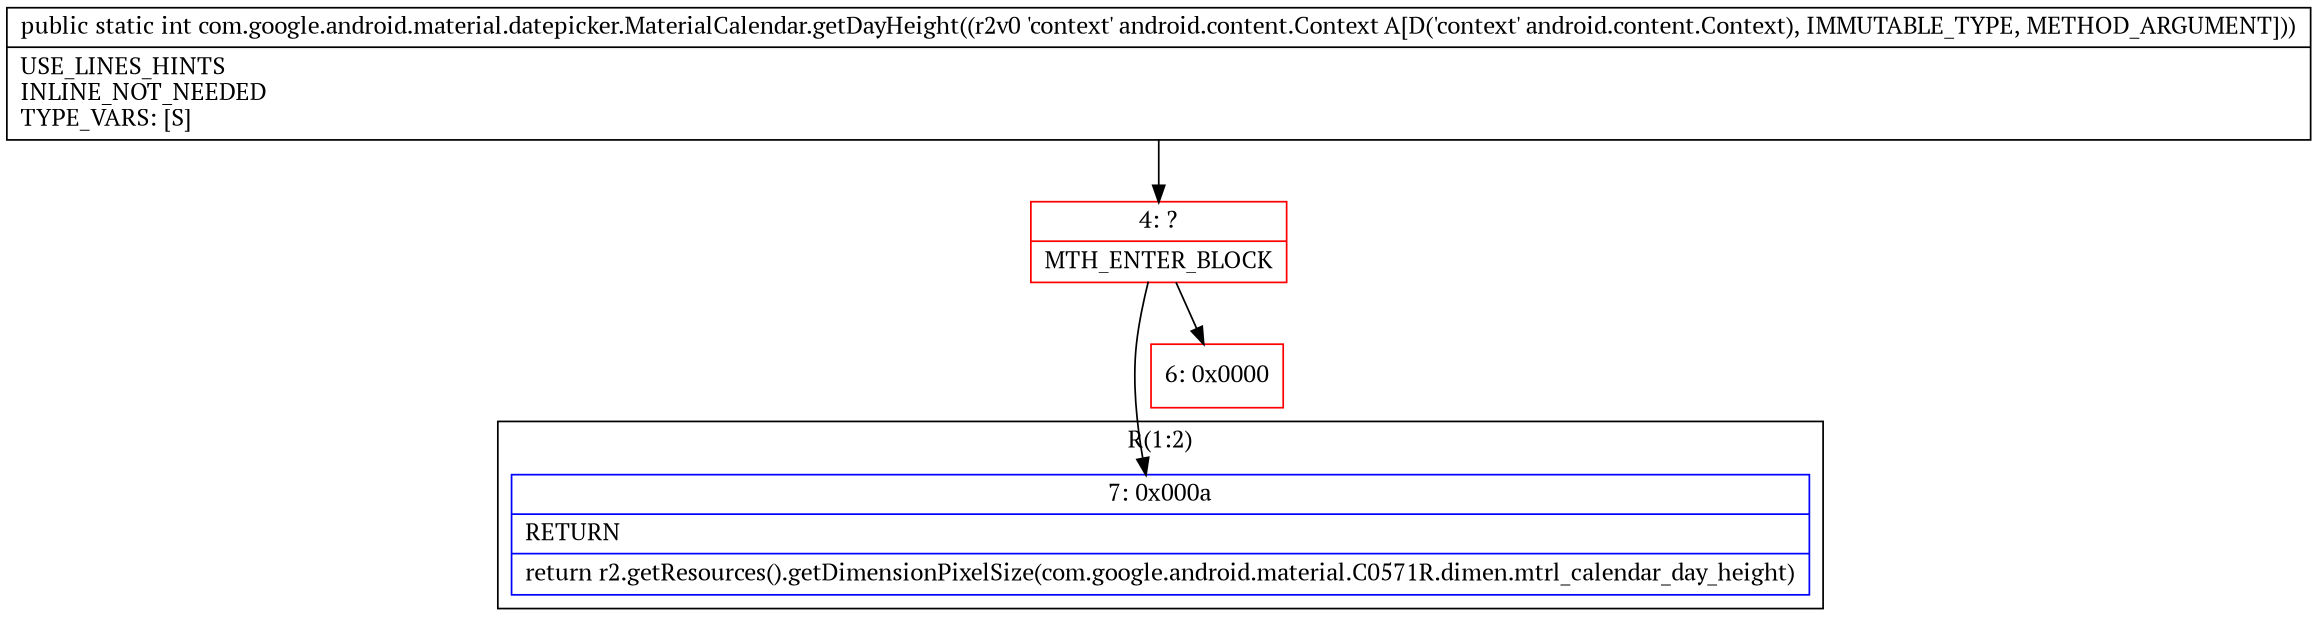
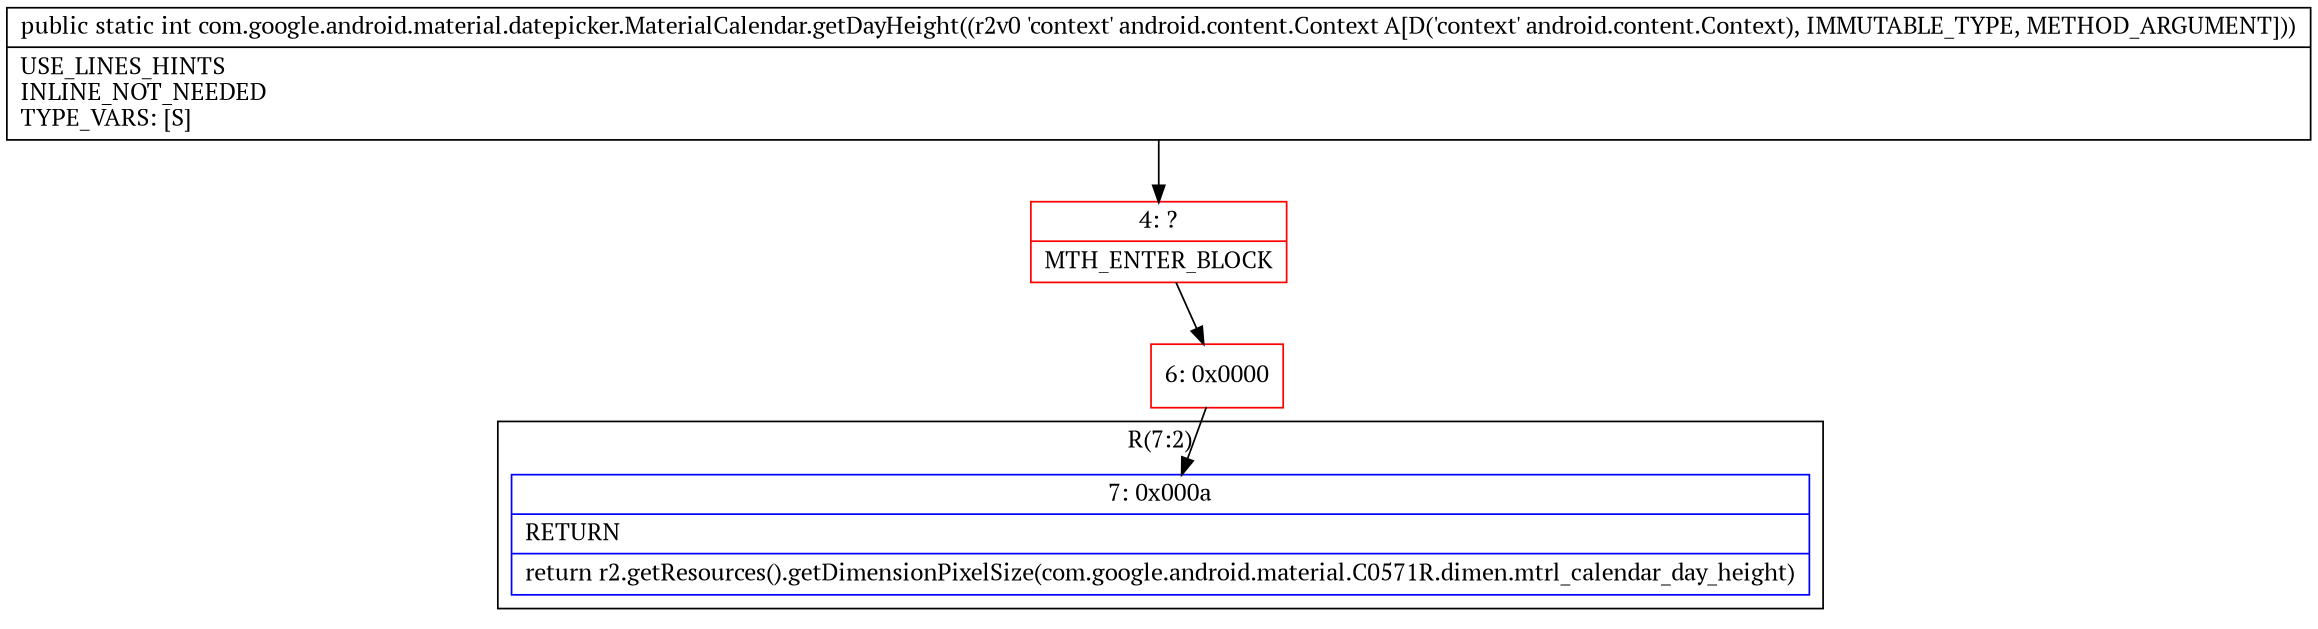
(1135, 370) -> (1197, 433)
(1160, 441) -> (1160, 441)
